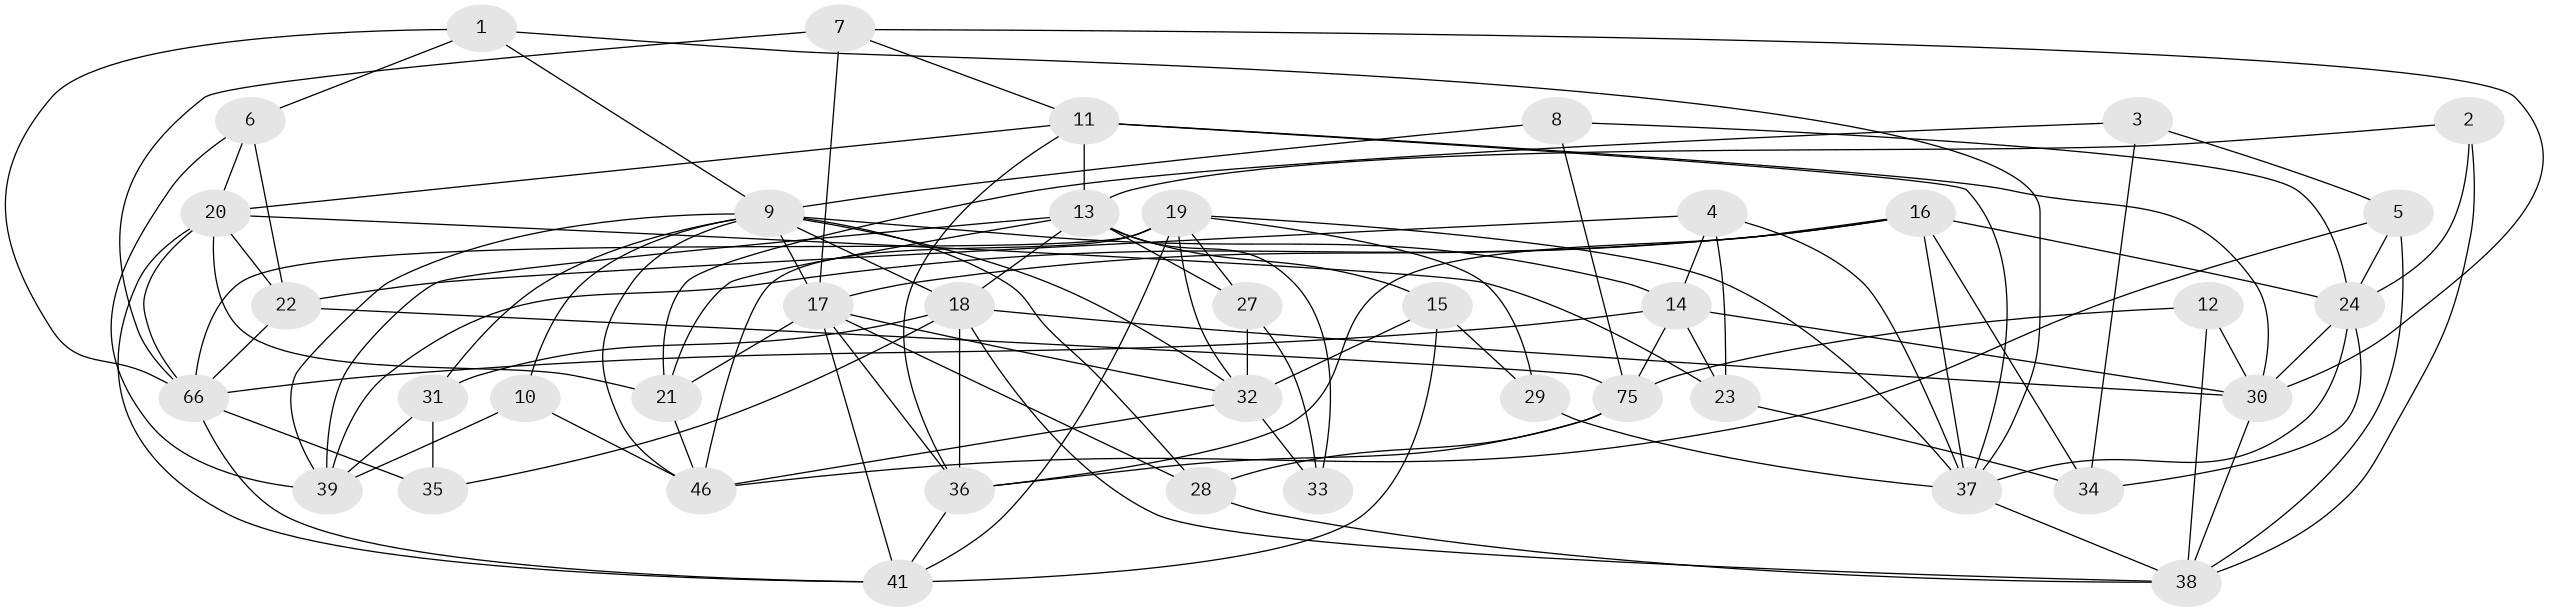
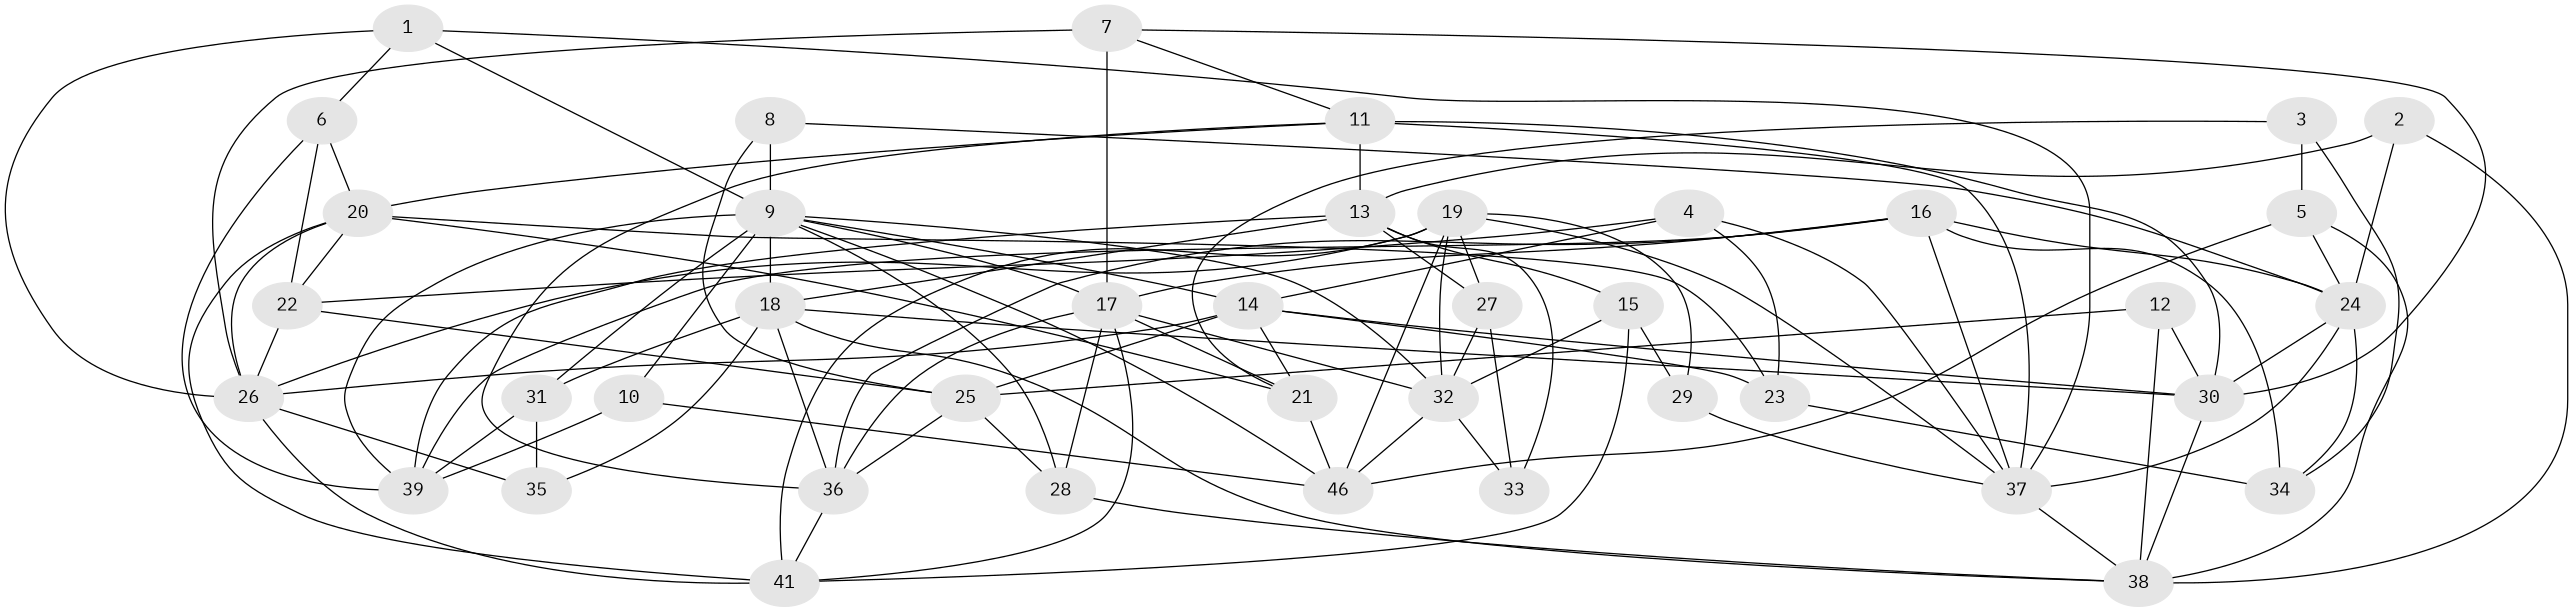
(771, 271) -> (1282, 363)
(194, 398) -> (249, 398)
(1628, 398) -> (966, 398)
